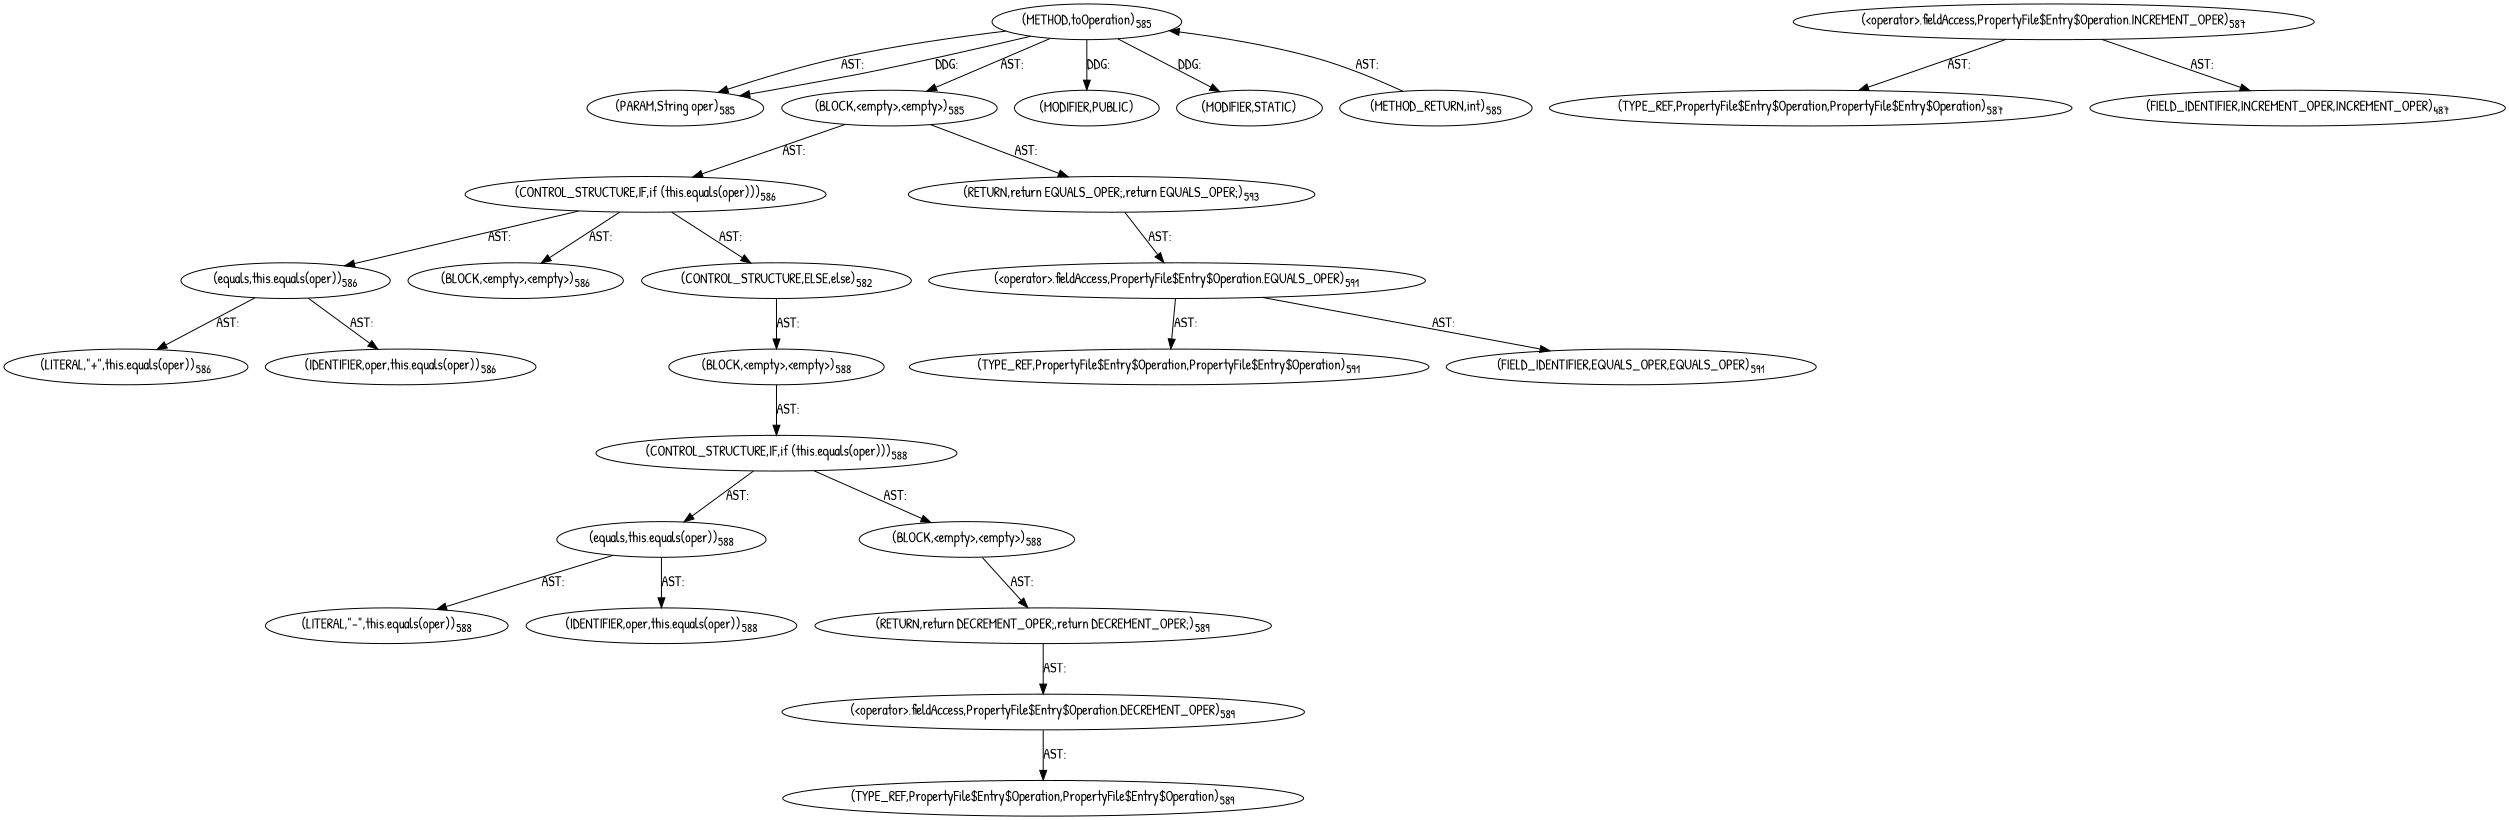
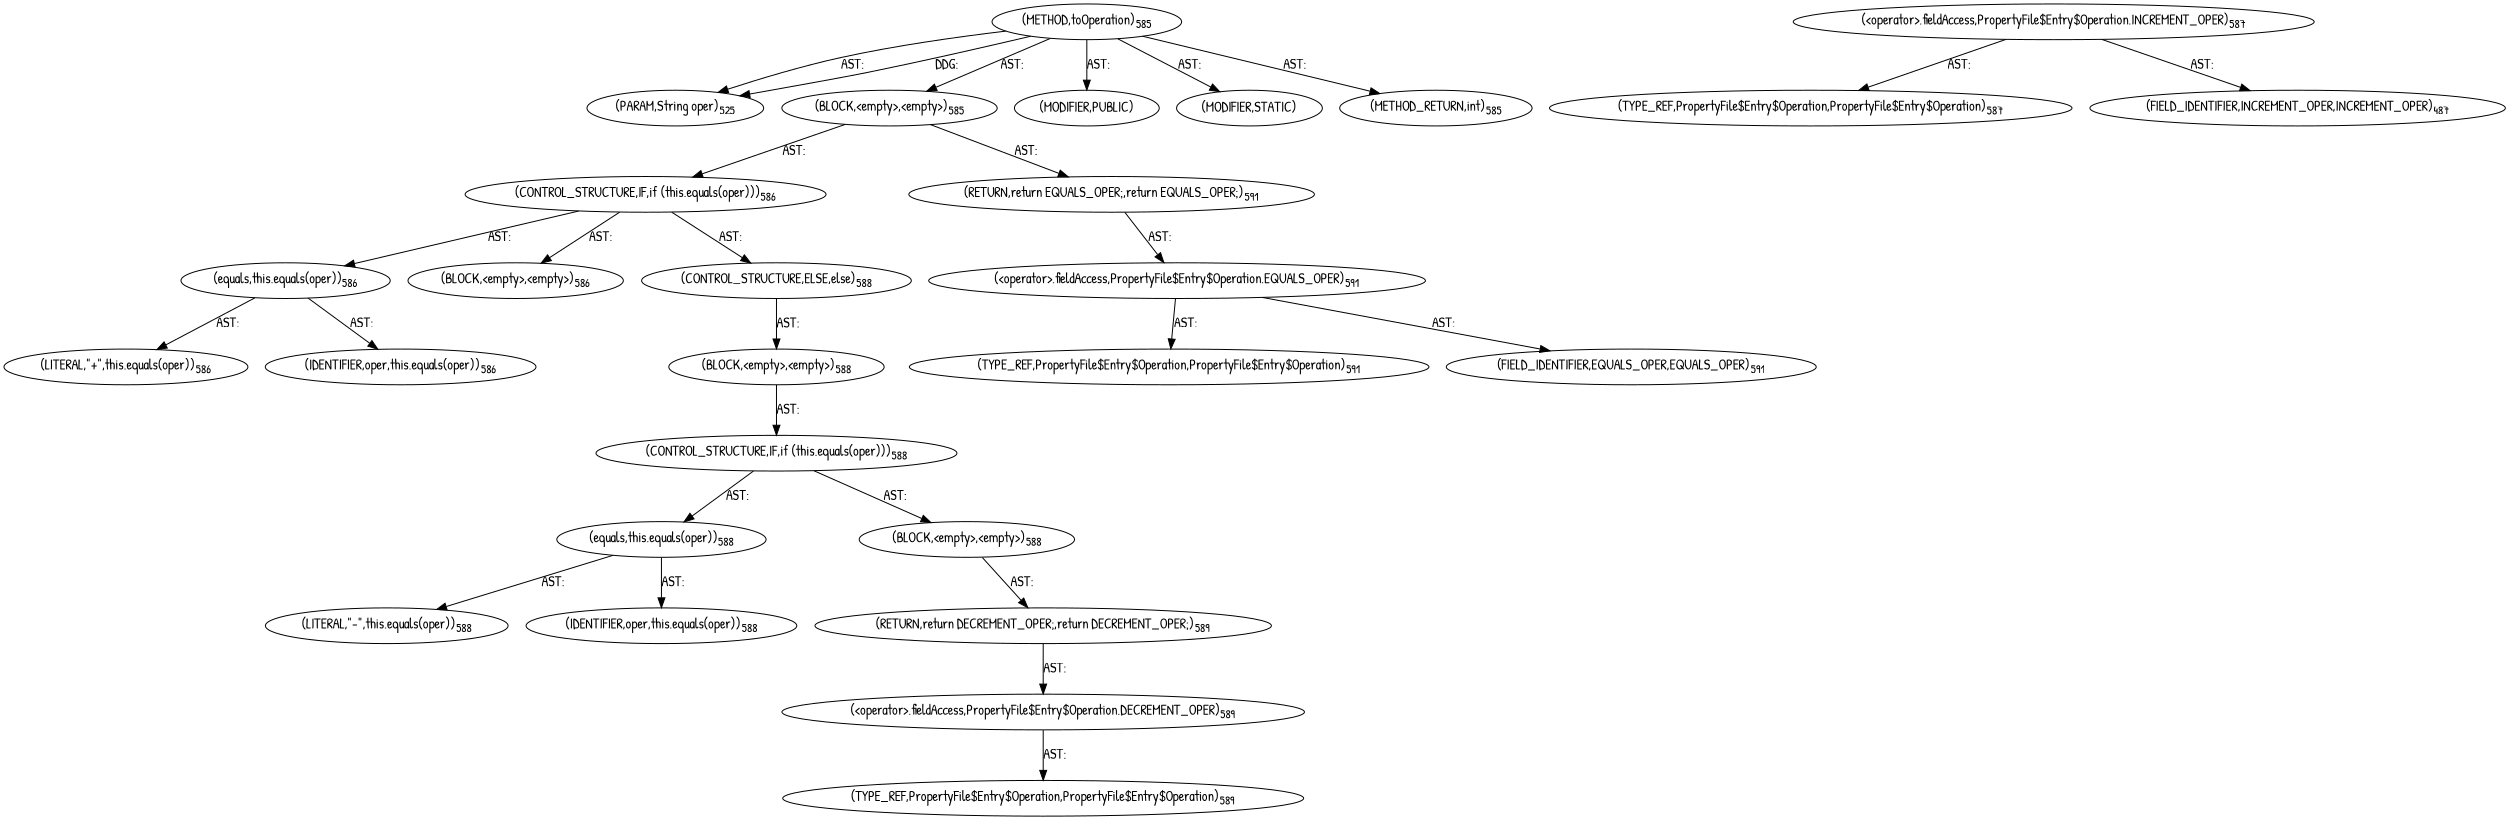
(1294, 52) -> (1256, 64)
(1100, 65) -> (1100, 65)
(1191, 65) -> (1191, 65)
(727, 107) -> (727, 107)
(1252, 193) -> (1252, 193)
(864, 279) -> (864, 279)
